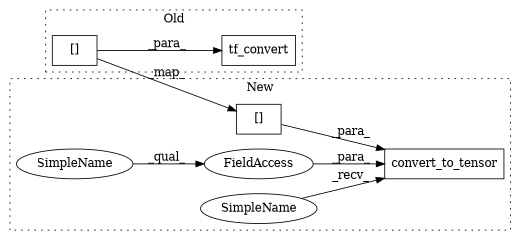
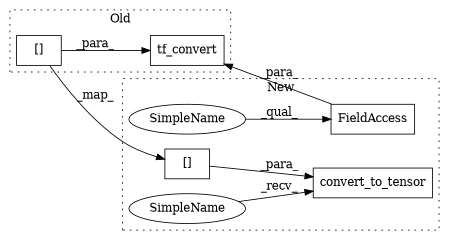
(259, 164) -> (373, 119)
(345, 164) -> (282, 86)
